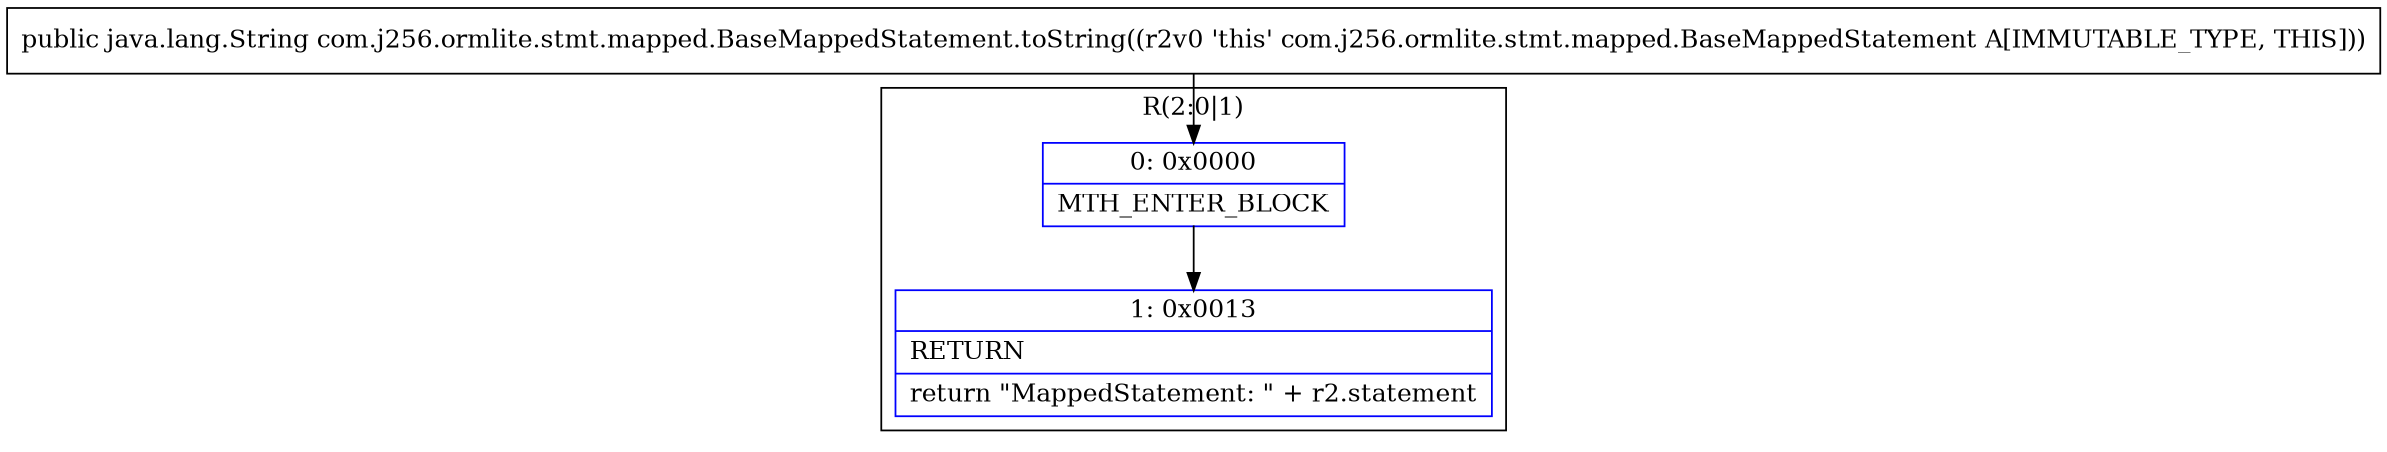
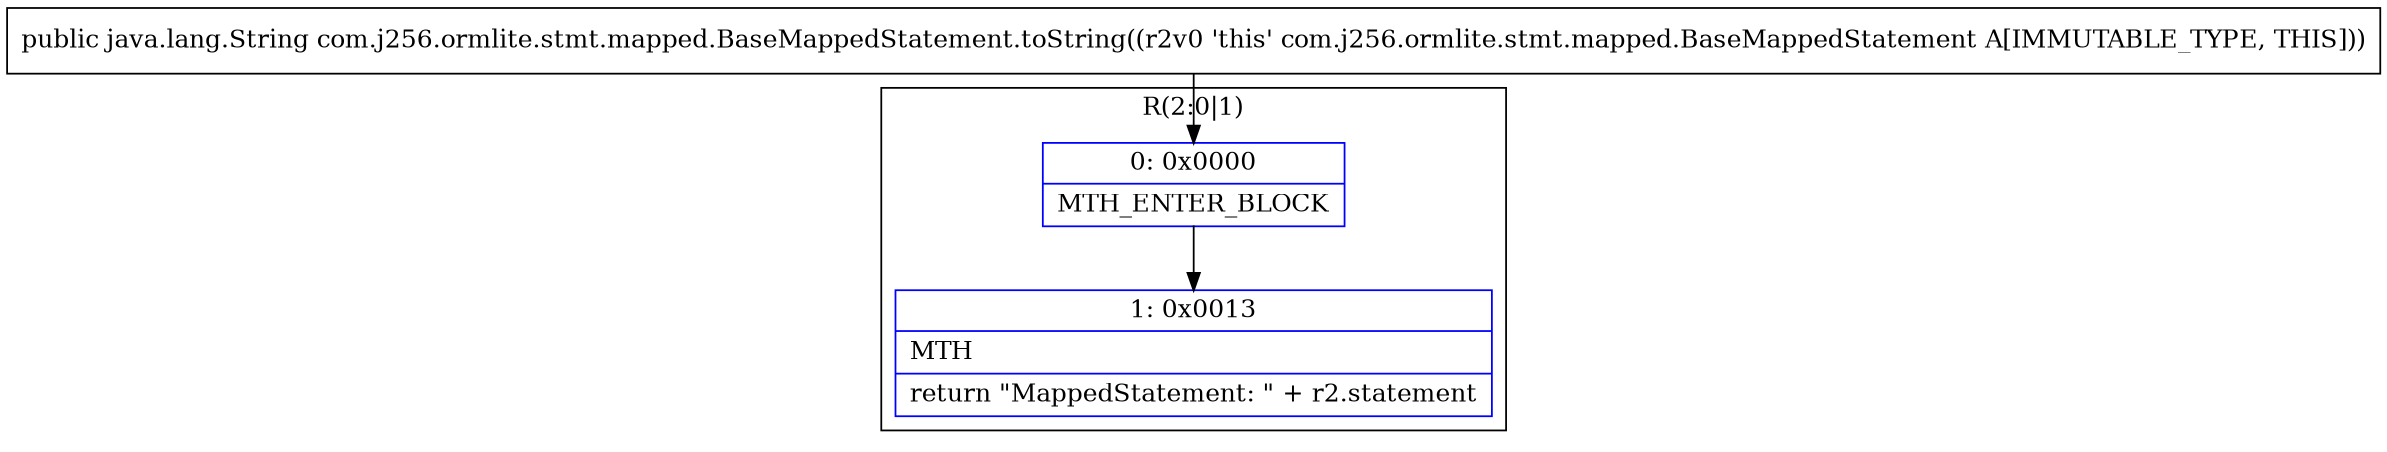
(967, 351) -> (942, 351)
